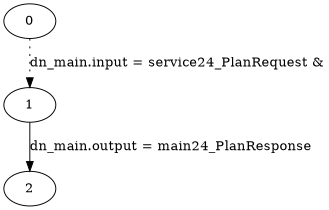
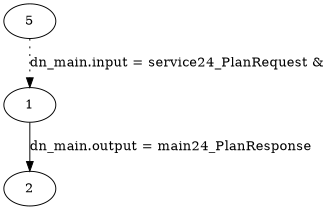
(30, 21) -> (30, 21)
